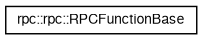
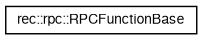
(101, 20) -> (101, 20)
